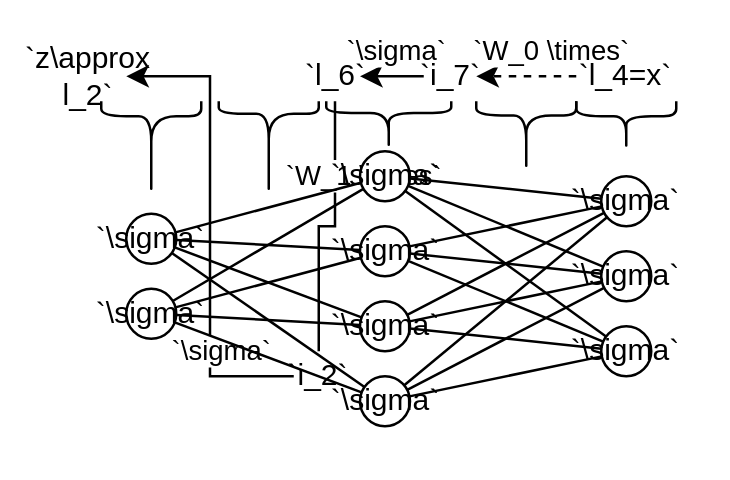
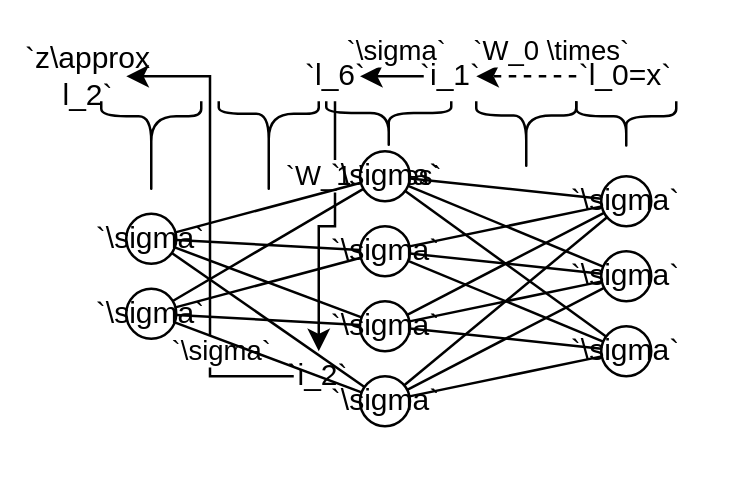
(451, 76) -> (451, 76)
(626, 76) -> (626, 76)
(319, 341) -> (319, 333)
